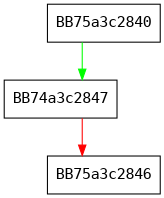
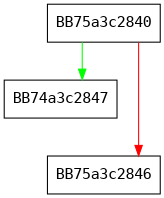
(82, 132) -> (139, 94)
